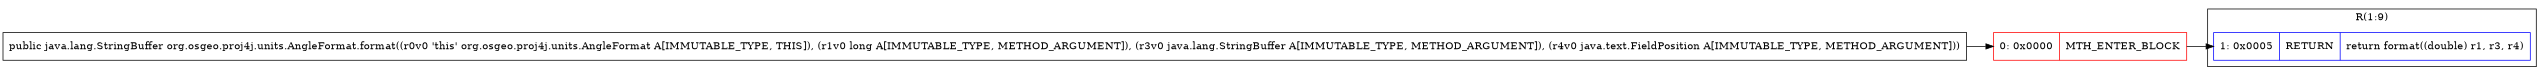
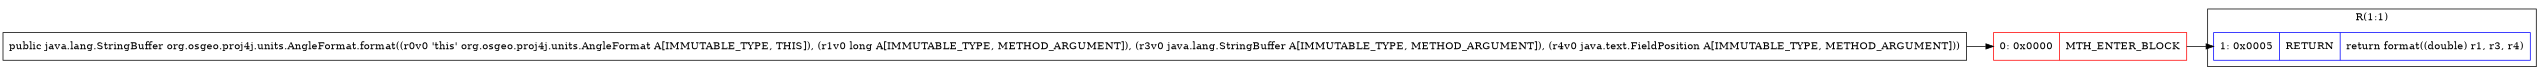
(2372, 18) -> (2372, 18)
